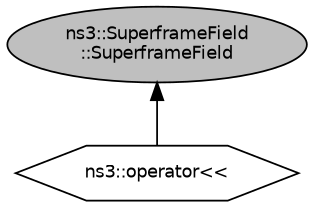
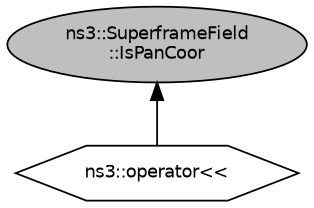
(157, 45) -> (157, 45)
